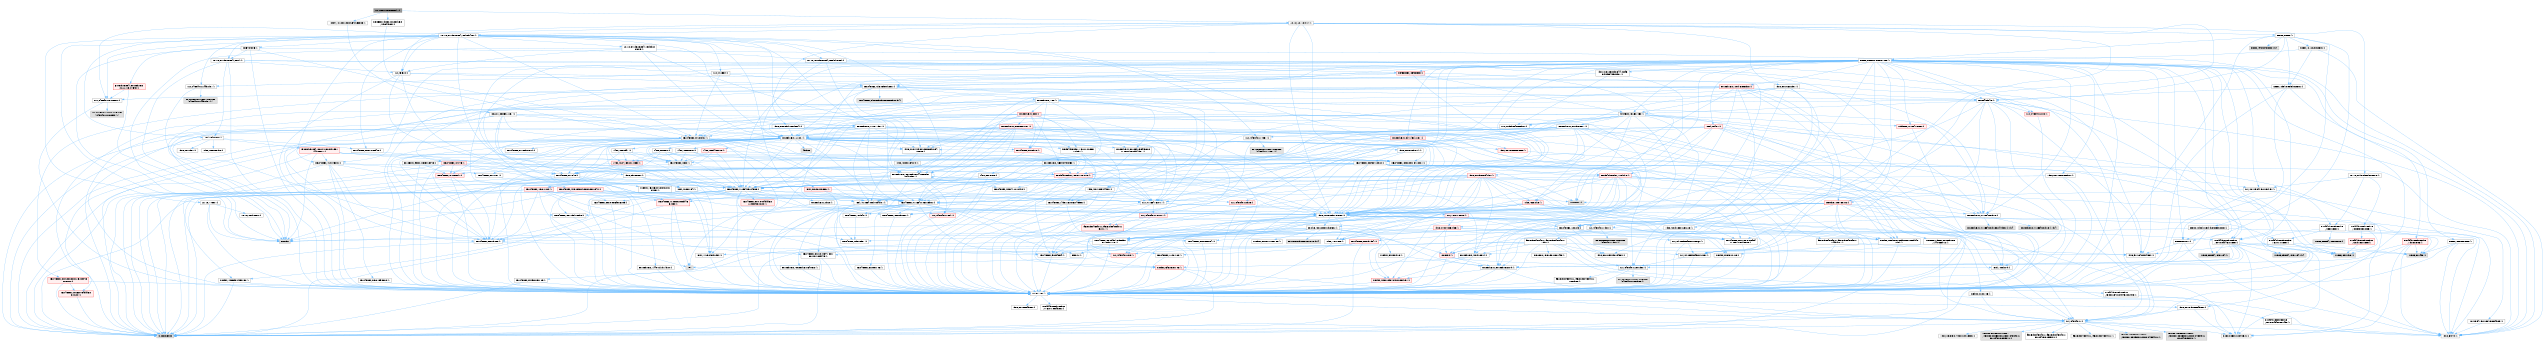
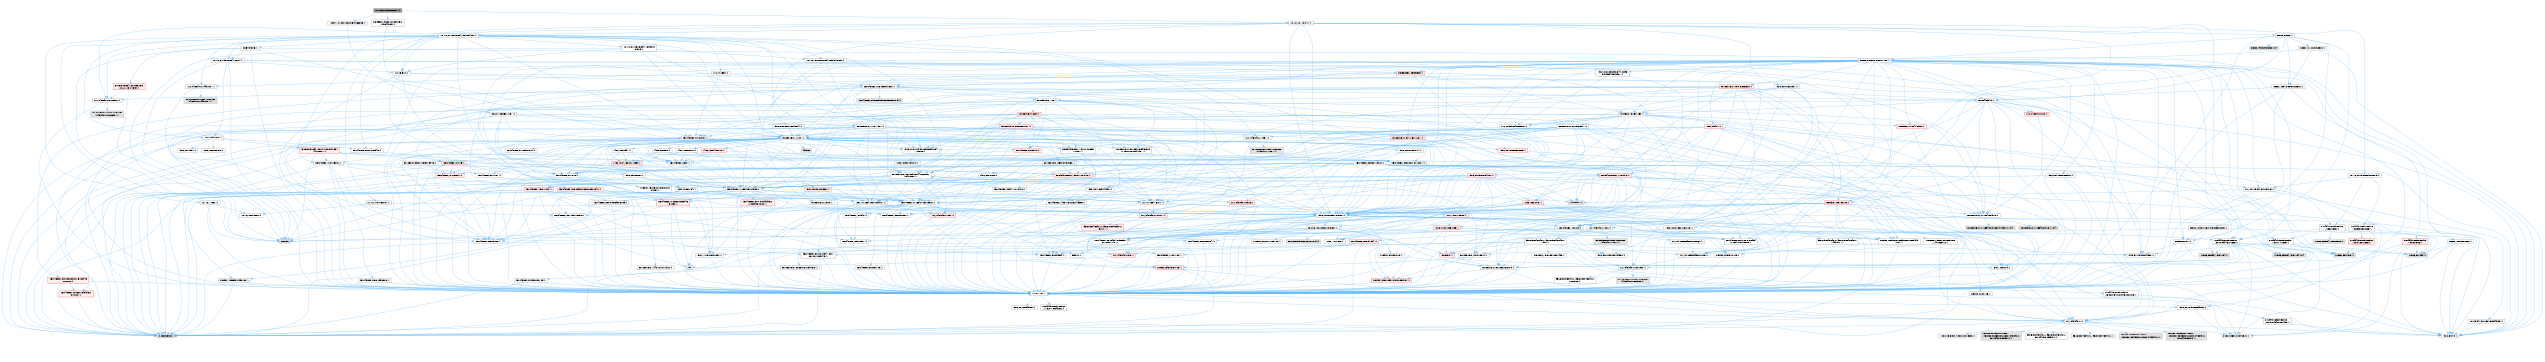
none -> (379, 203)
